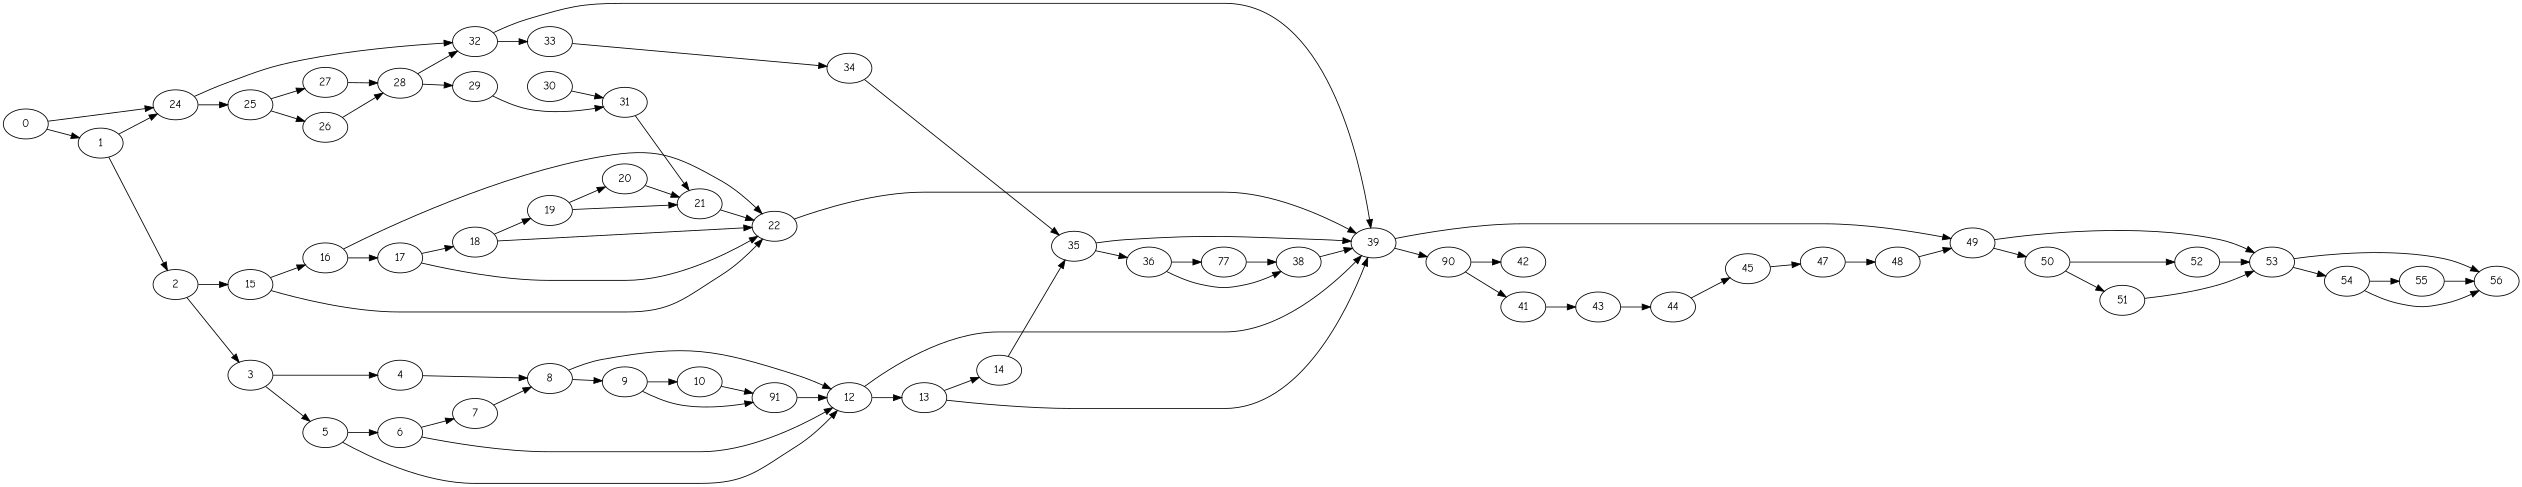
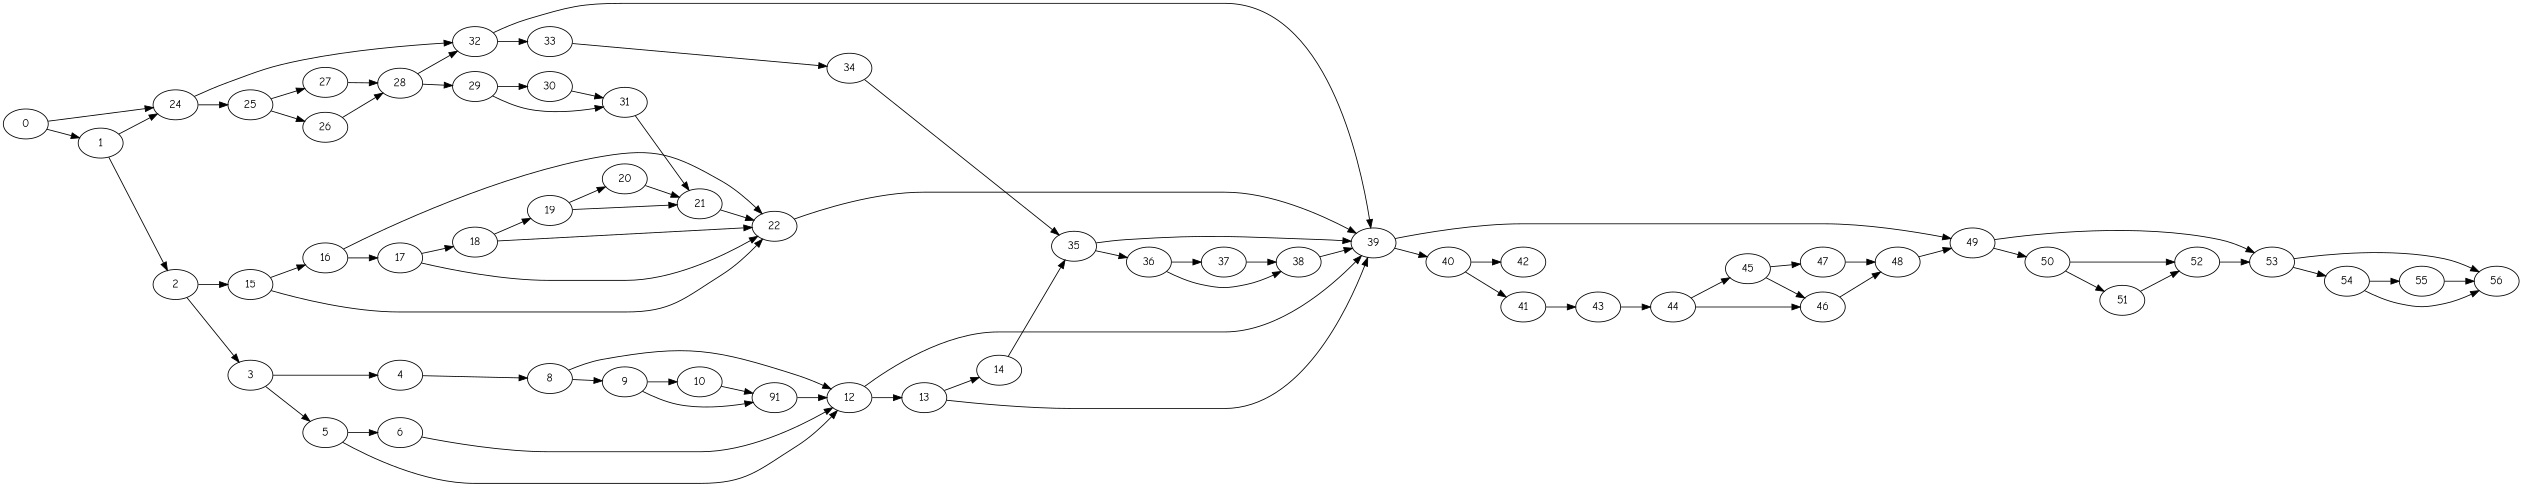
none -> (508, 87)
(1224, 262) -> (1224, 262)
(1448, 262) -> (1448, 262)
(2197, 290) -> (2156, 283)
none -> (1823, 307)
(475, 413) -> none
